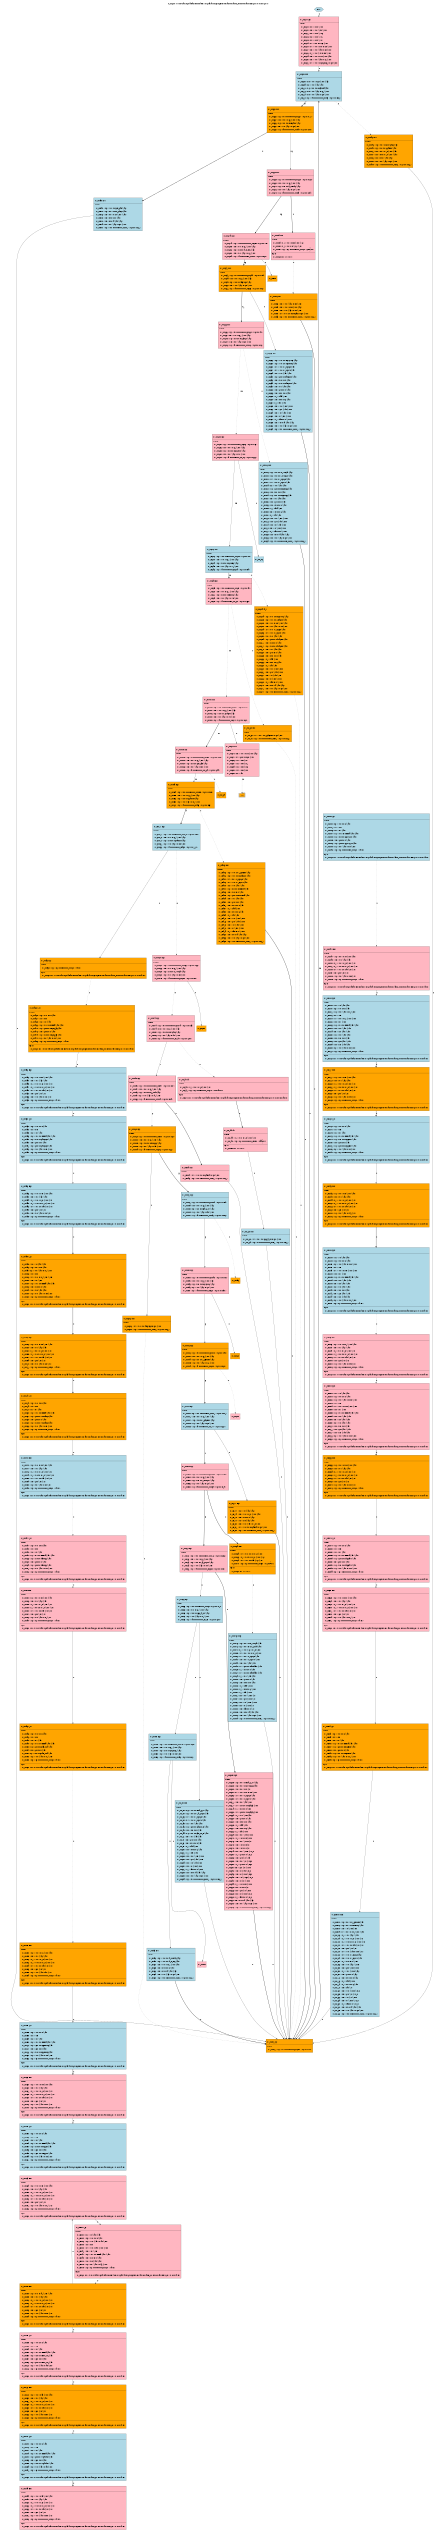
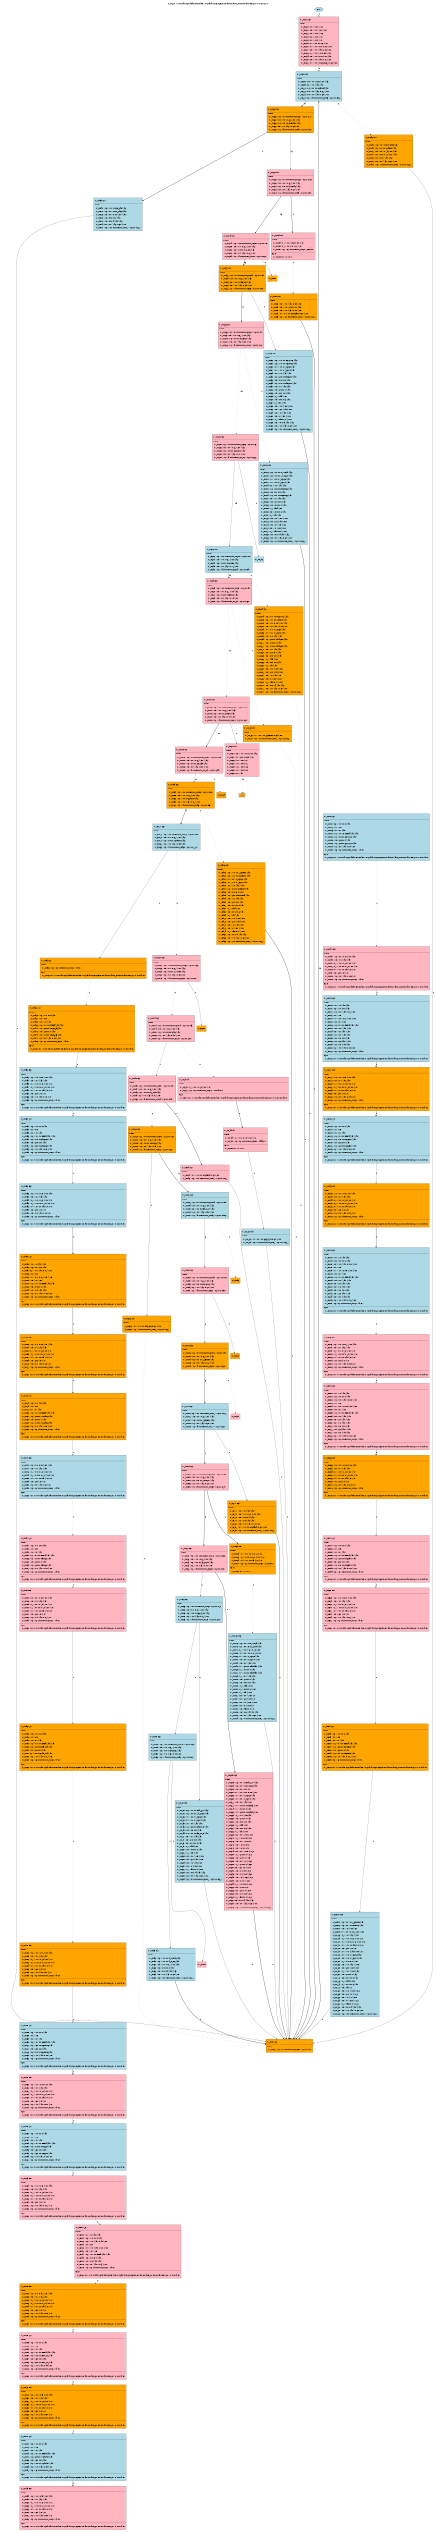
(72, 2252) -> (73, 2173)
